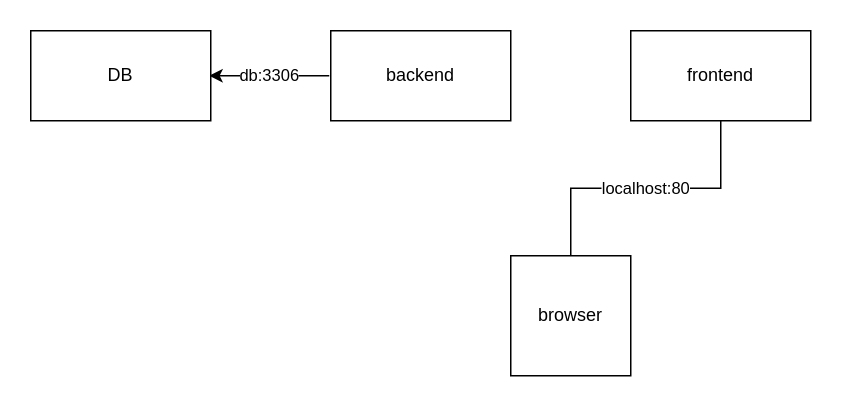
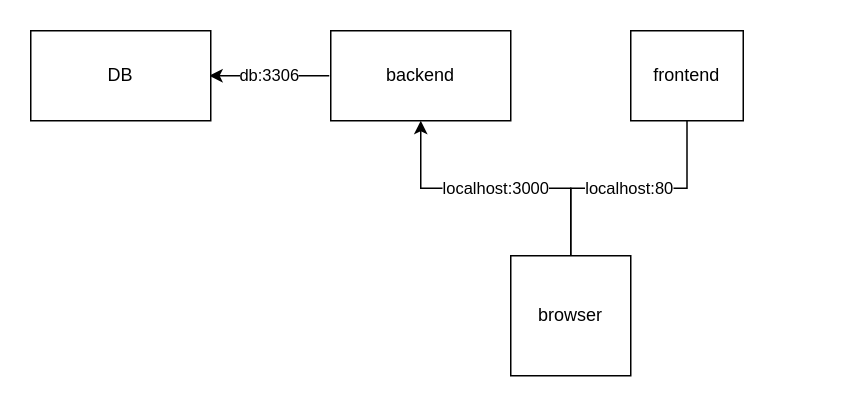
(721, 76) -> (687, 76)
none -> (466, 188)
